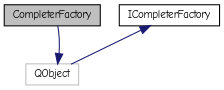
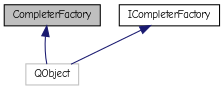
(59, 40) -> (45, 50)
